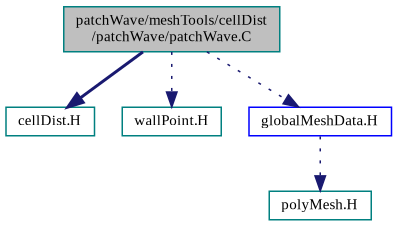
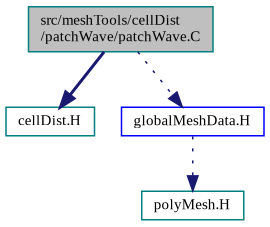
(172, 29) -> (121, 29)
(172, 122) -> none
